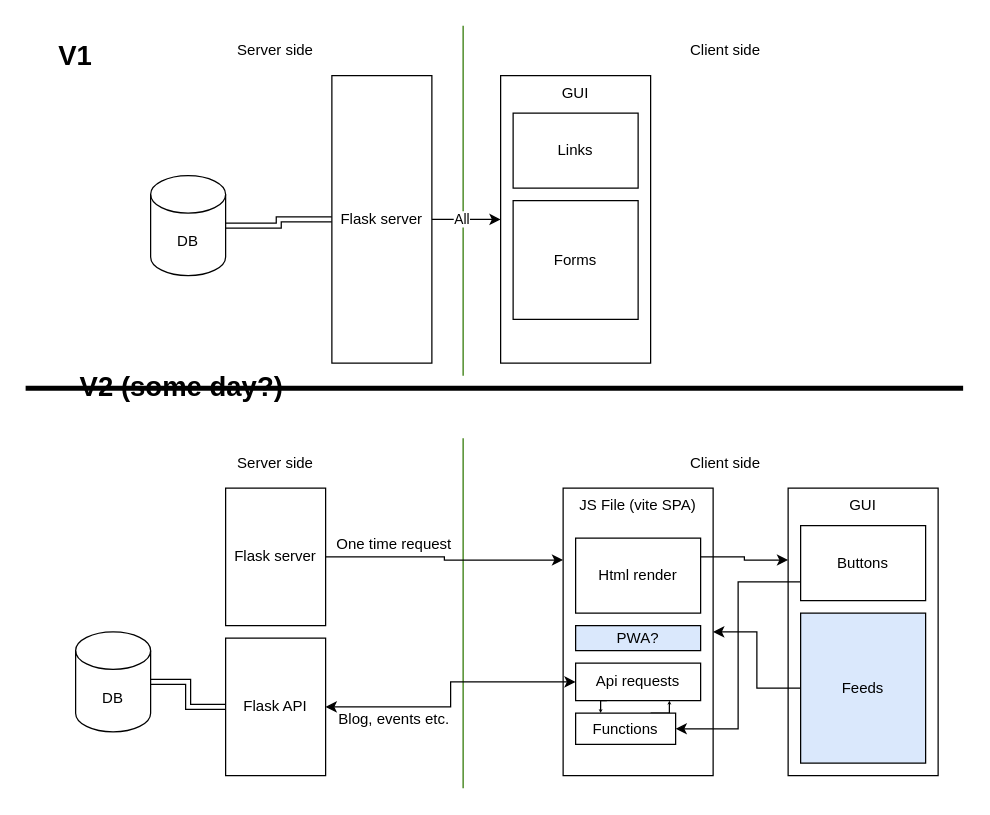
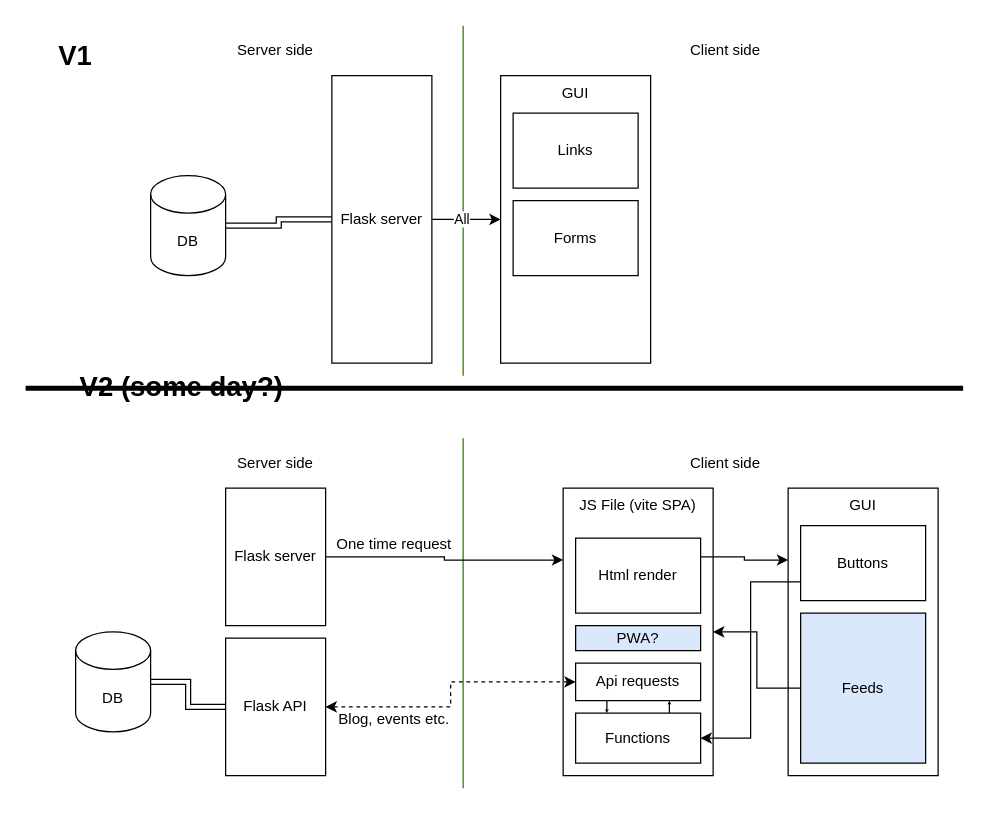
(576, 260) -> (576, 238)
(451, 696) -> (451, 696)
(626, 729) -> (638, 738)
